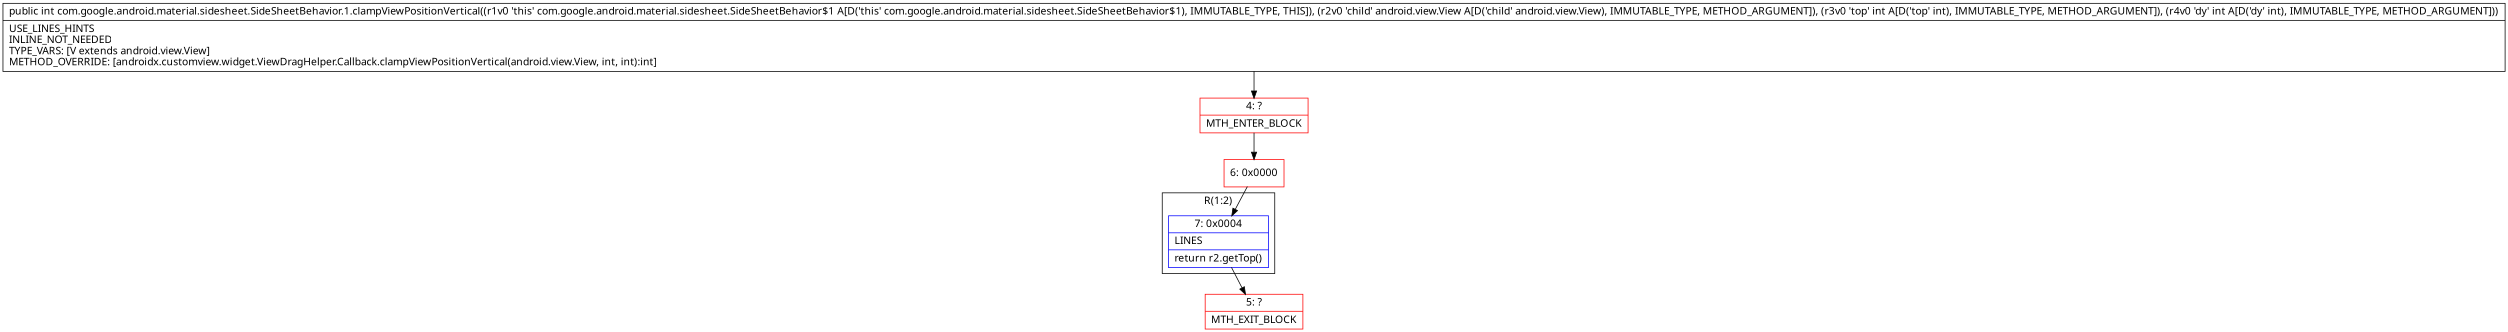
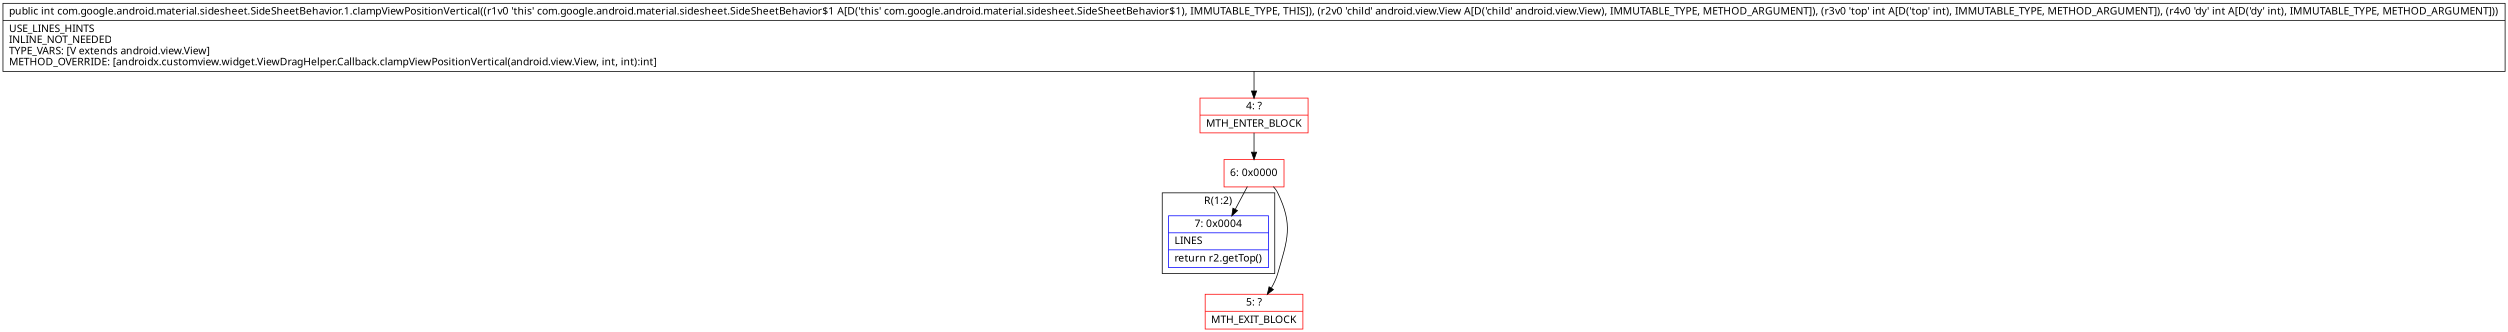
(1237, 278) -> (1287, 237)
